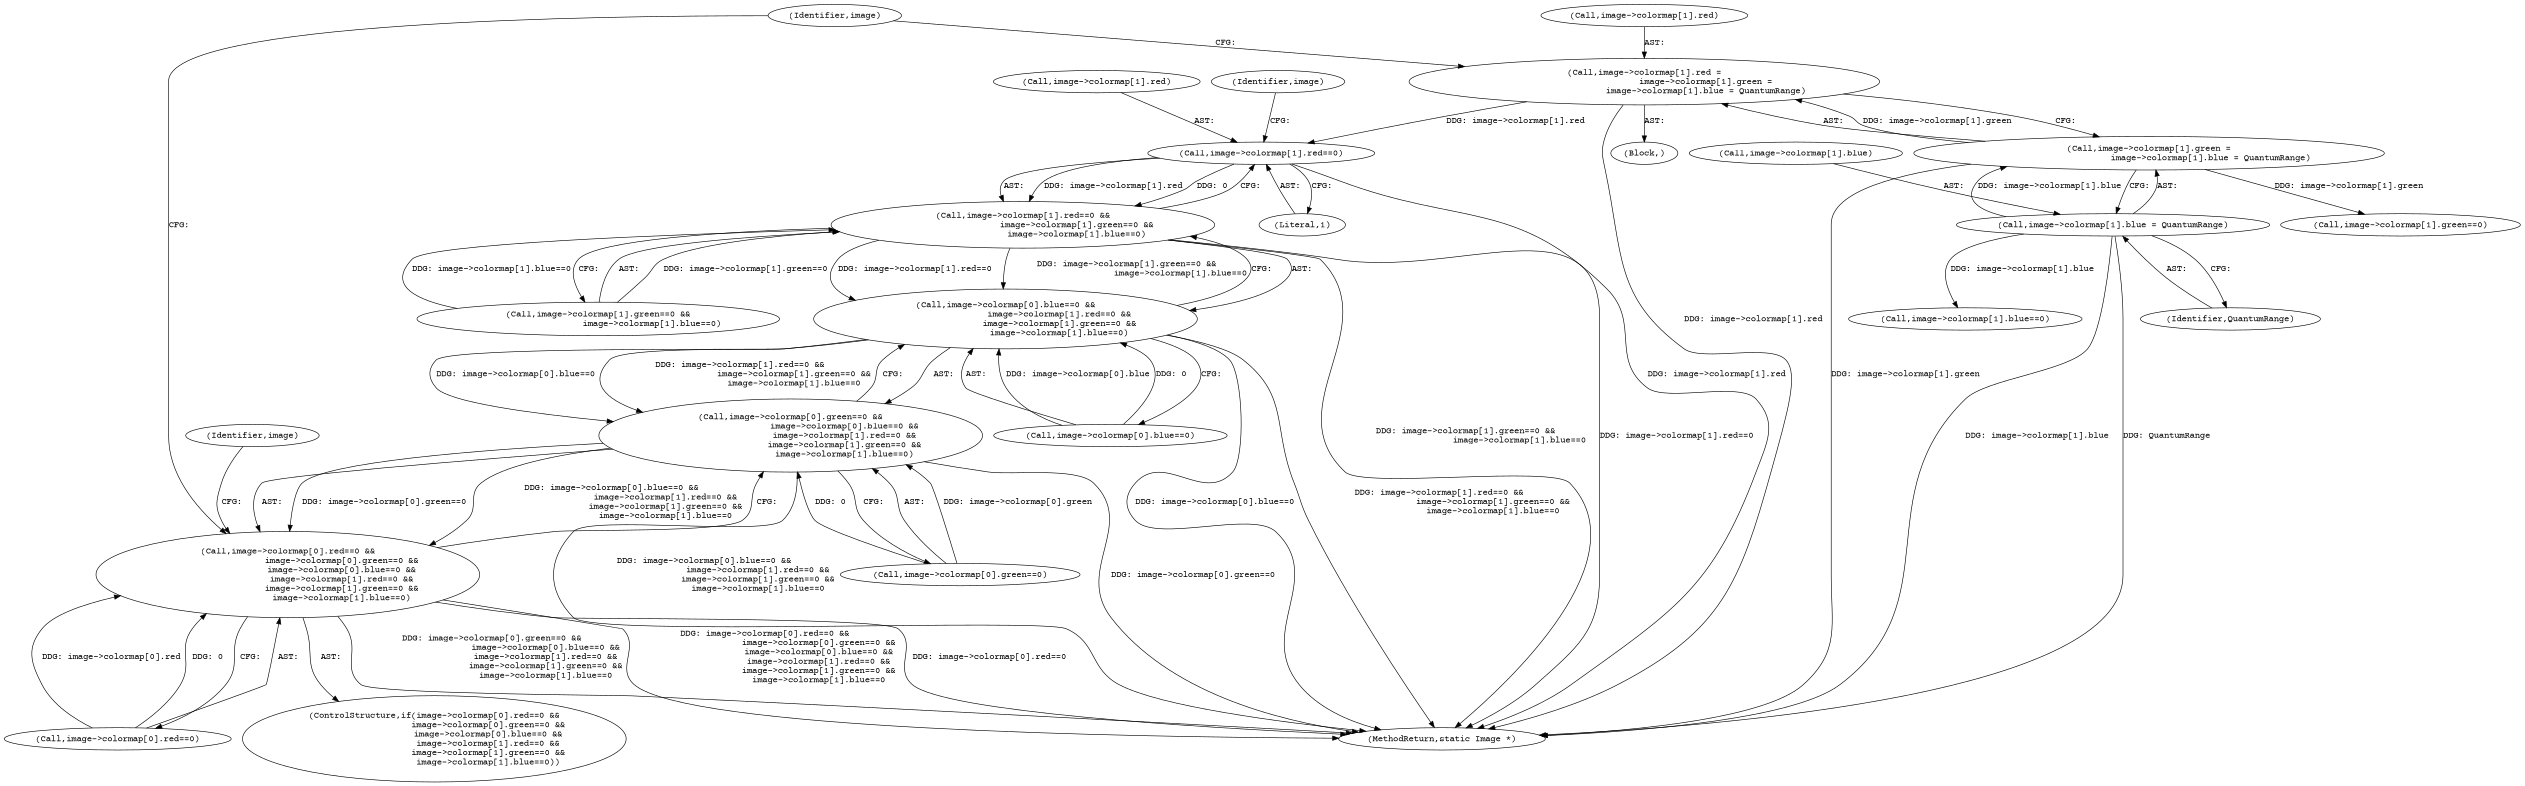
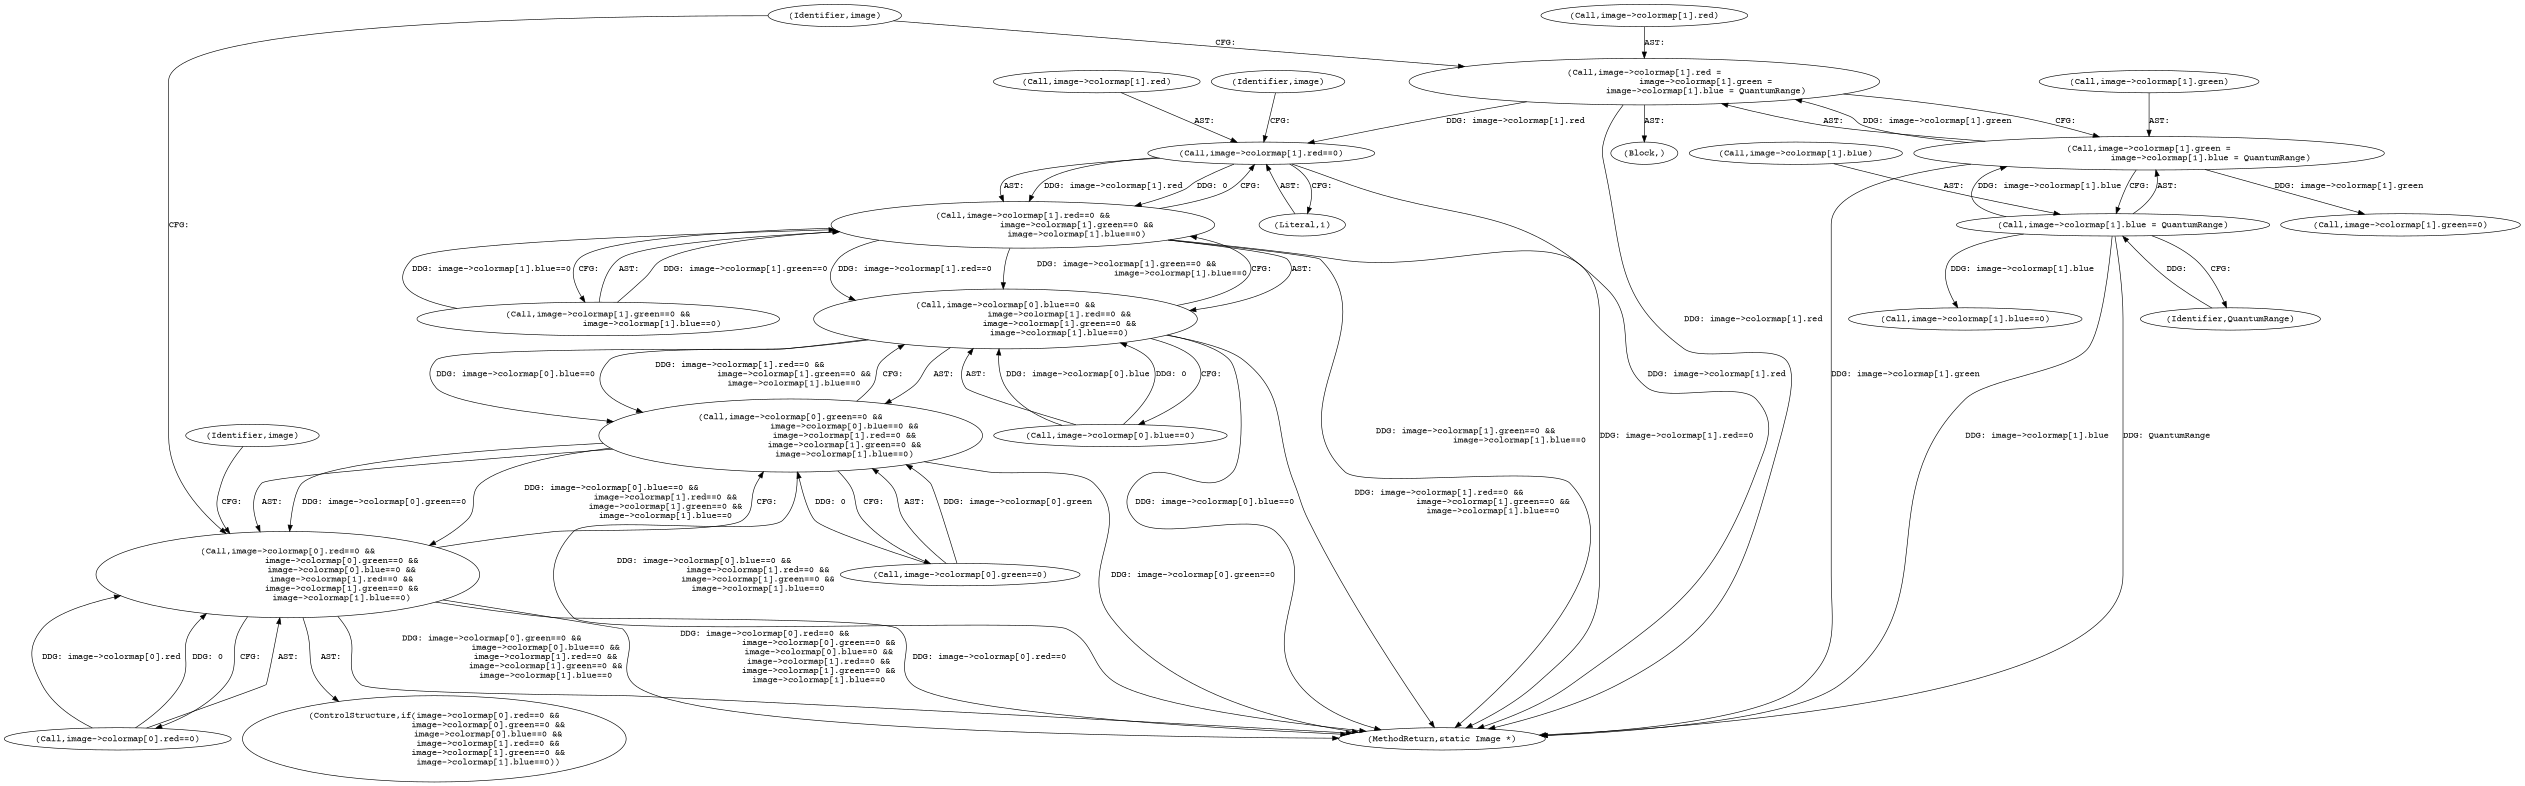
none -> (2149, 82)
(2179, 269) -> (2179, 269)
